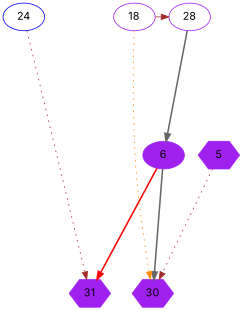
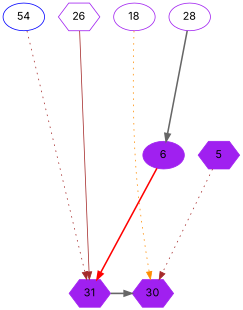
(24, 17) -> (24, 17)
none -> (79, 17)
(158, 17) -> none
(159, 220) -> (117, 293)
